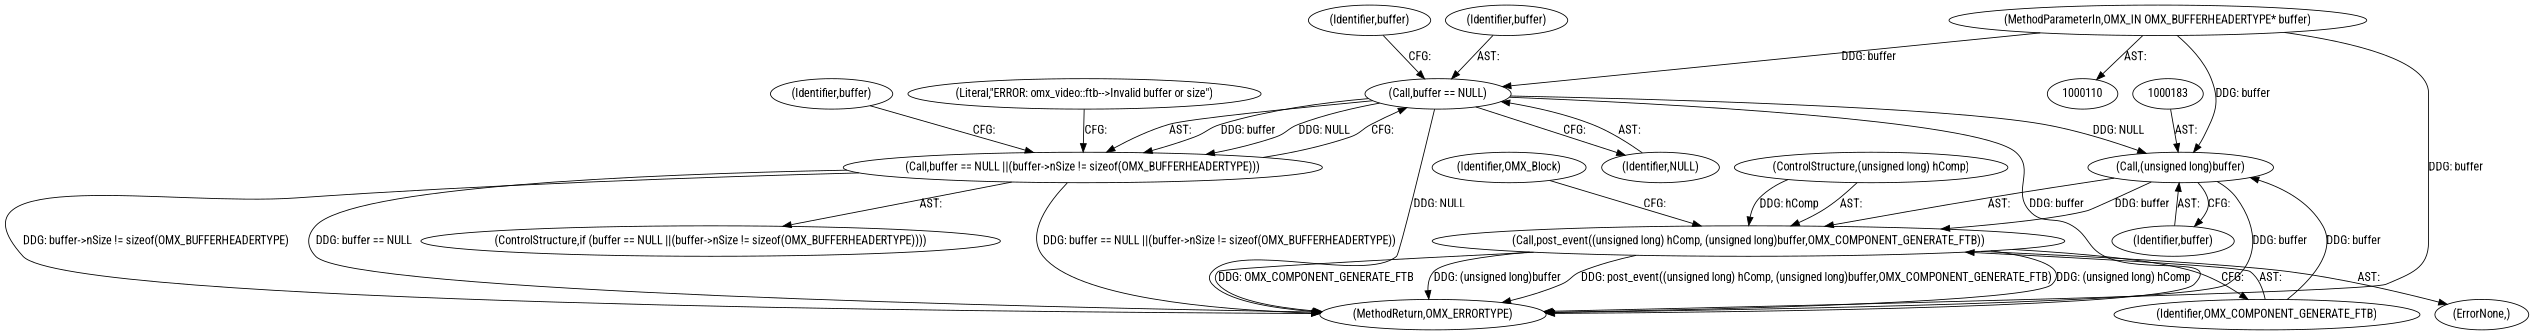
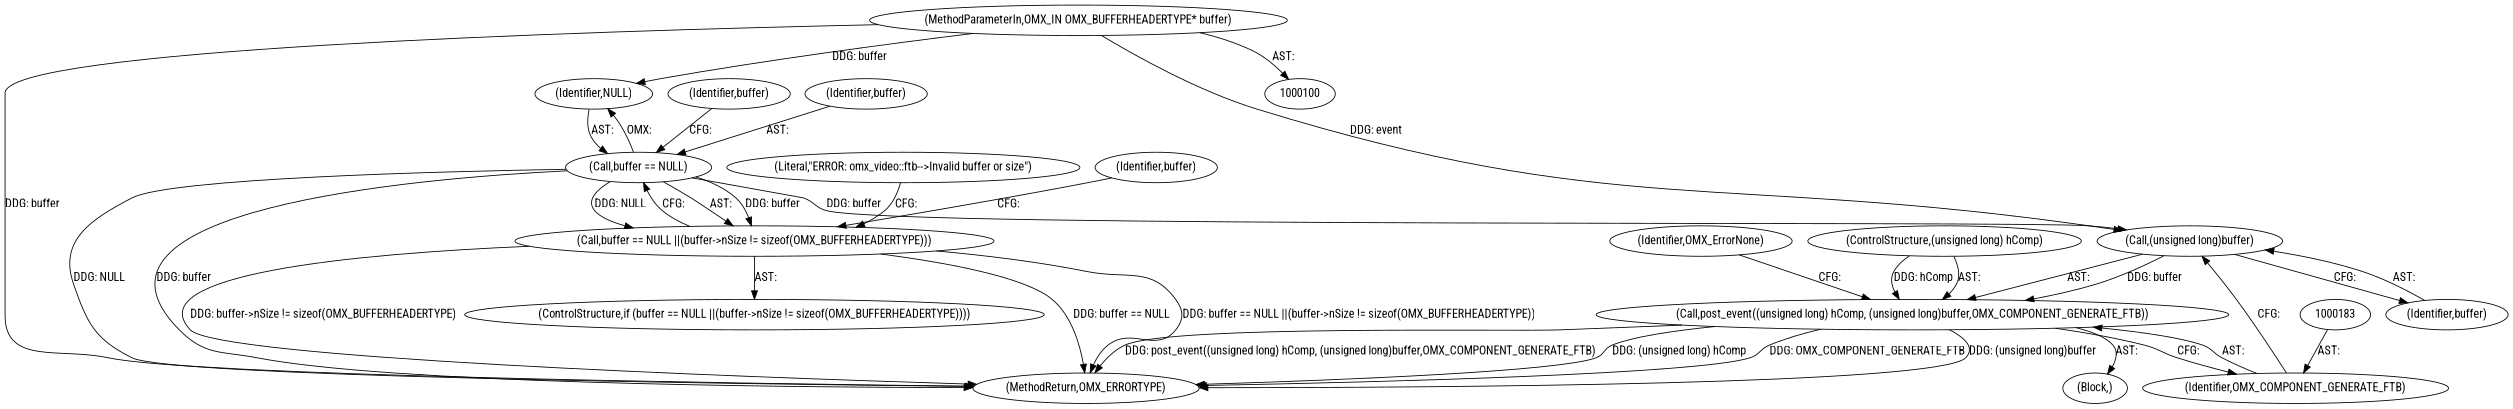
(1776, 59) -> (808, 55)
(2083, 94) -> (1300, 94)
(2243, 94) -> (1376, 131)
(2174, 126) -> (2318, 348)
(1576, 131) -> (641, 131)
(2119, 131) -> (854, 204)
(1509, 167) -> (1701, 241)
(2354, 241) -> (2270, 315)
(1953, 304) -> none
(2482, 315) -> (2095, 388)
